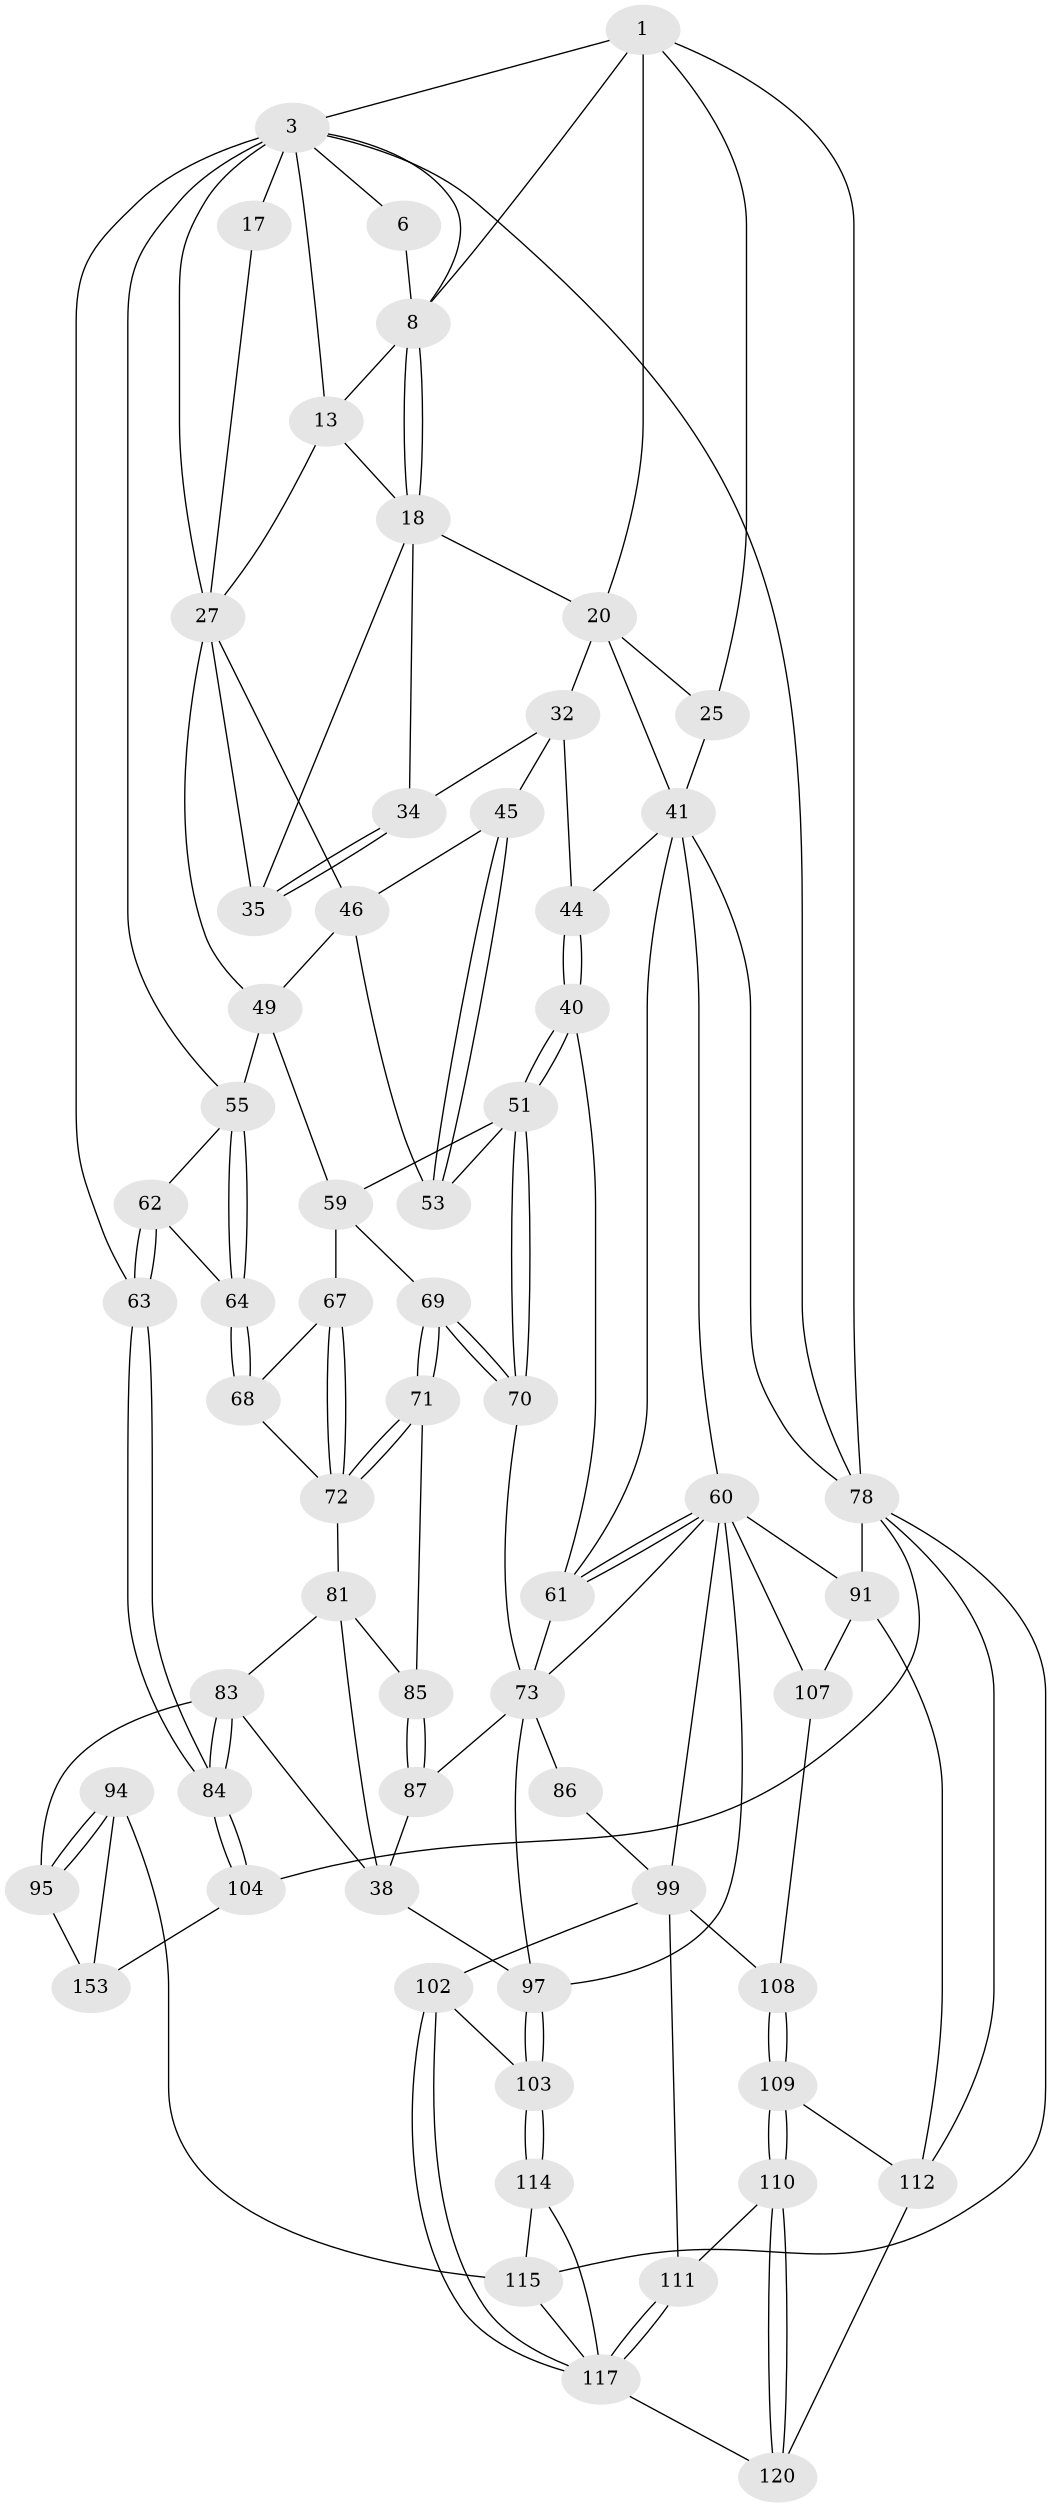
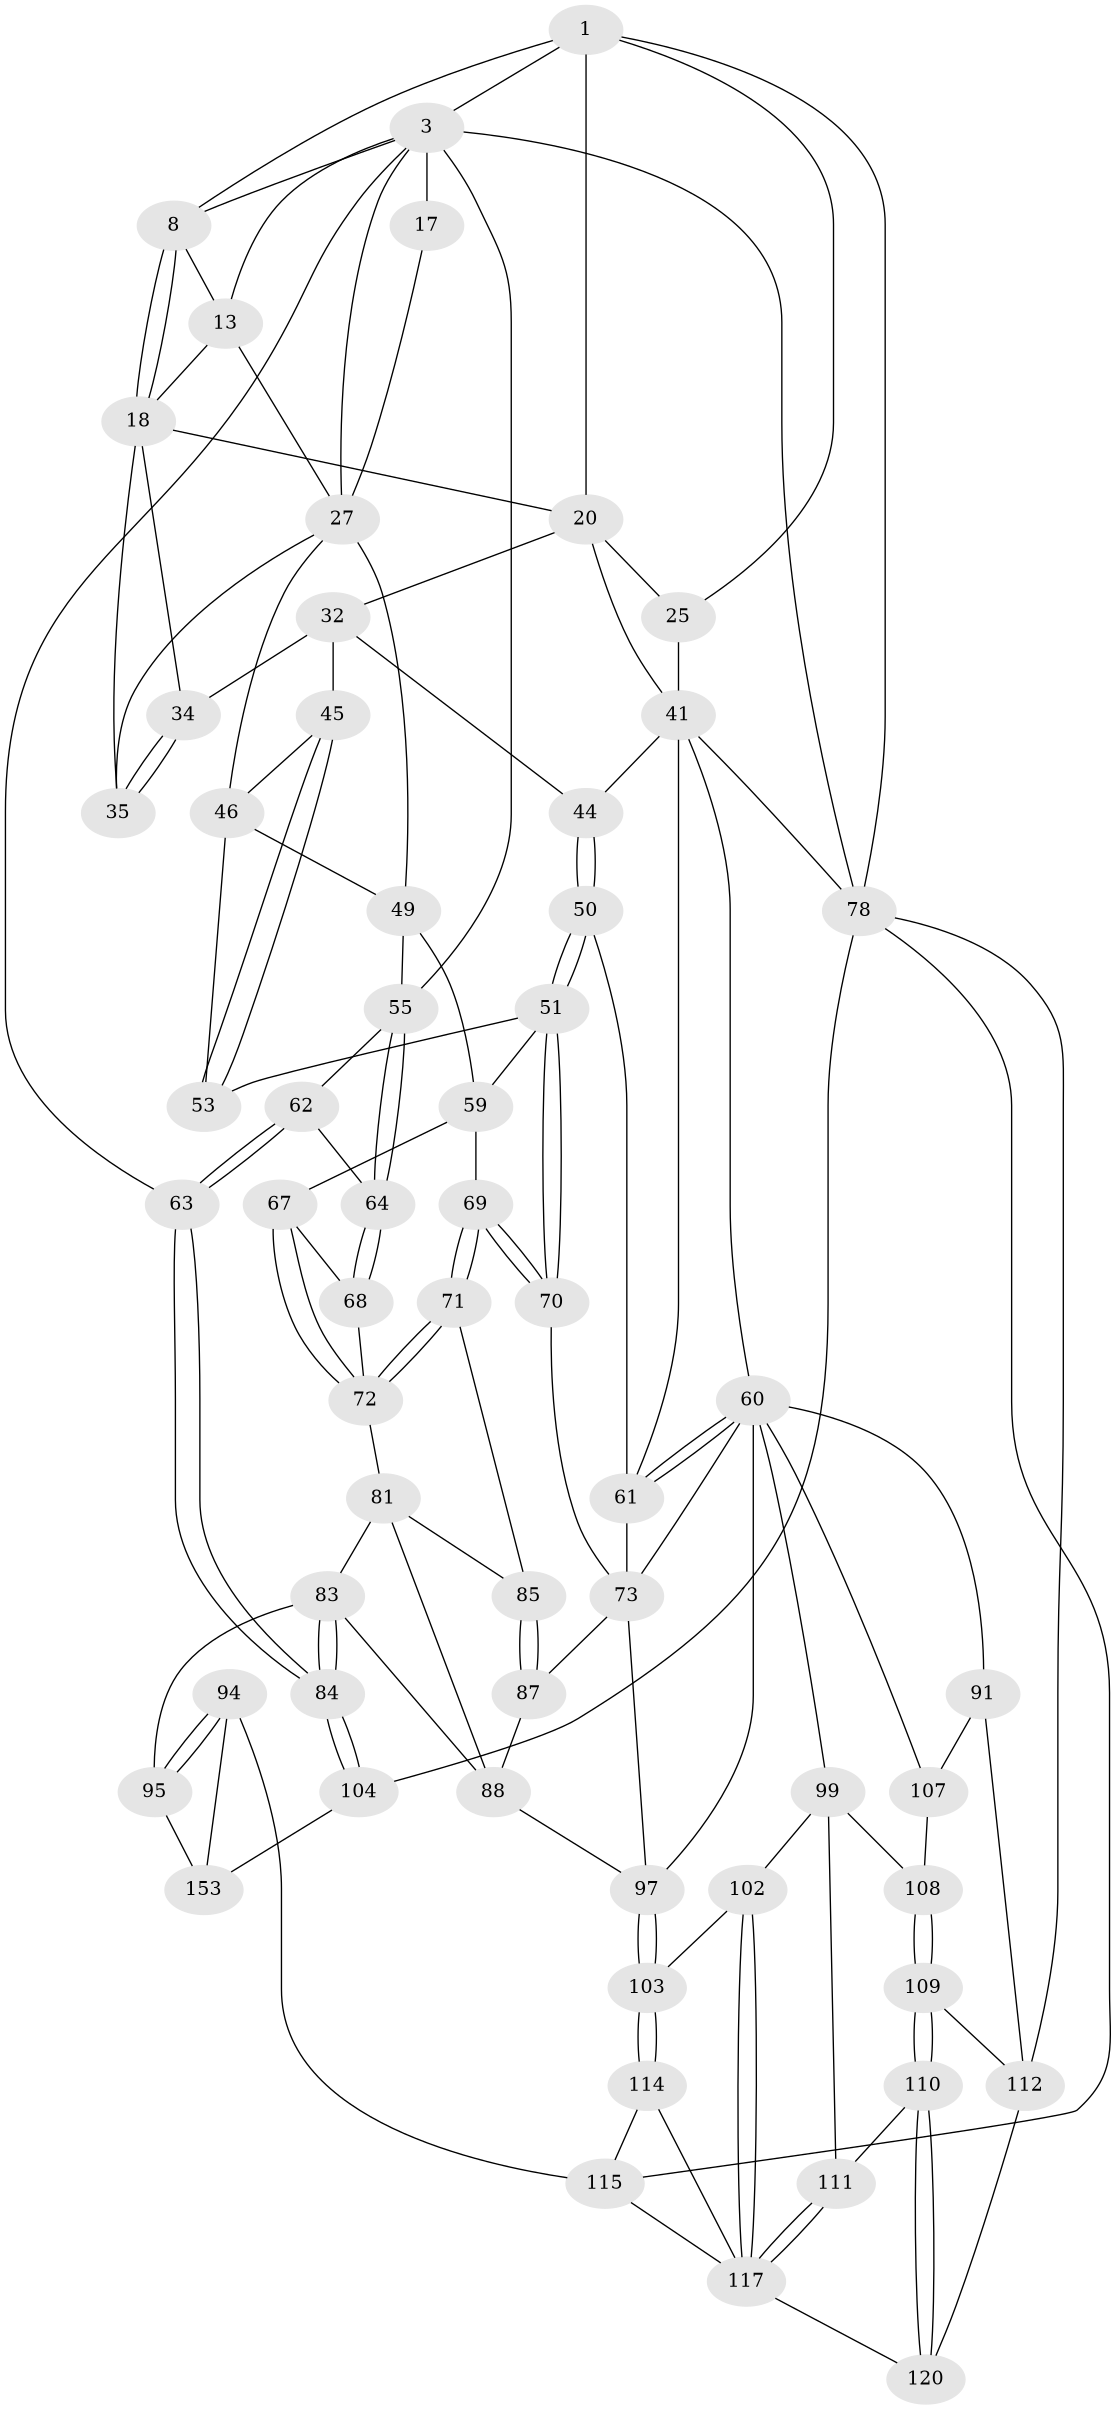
(404, 226) -> none
(572, 1009) -> (586, 911)
(862, 1547) -> none
(566, 1792) -> none
(382, 1890) -> (494, 1792)
